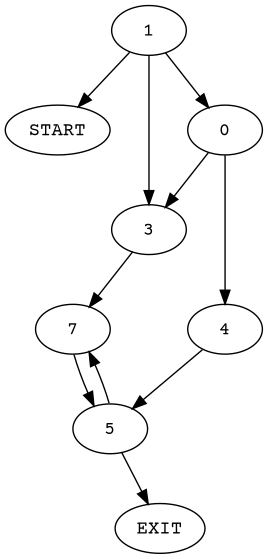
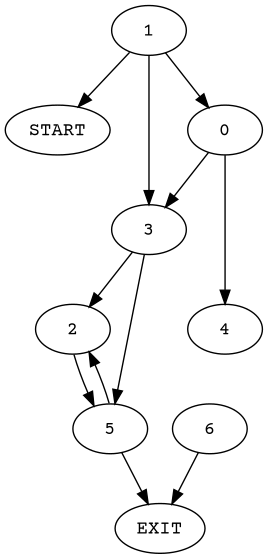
(73, 329) -> (73, 329)
(173, 375) -> (131, 322)
none -> (210, 429)
